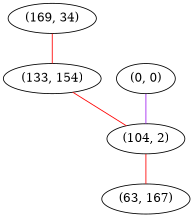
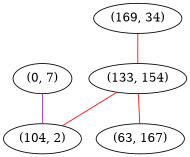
(146, 79) -> (42, 79)
(146, 169) -> (139, 109)
